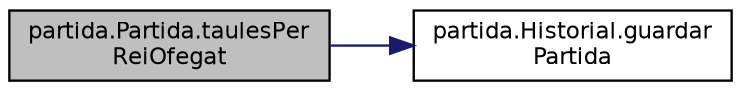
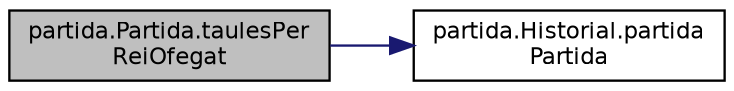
(573, 46) -> (569, 46)
